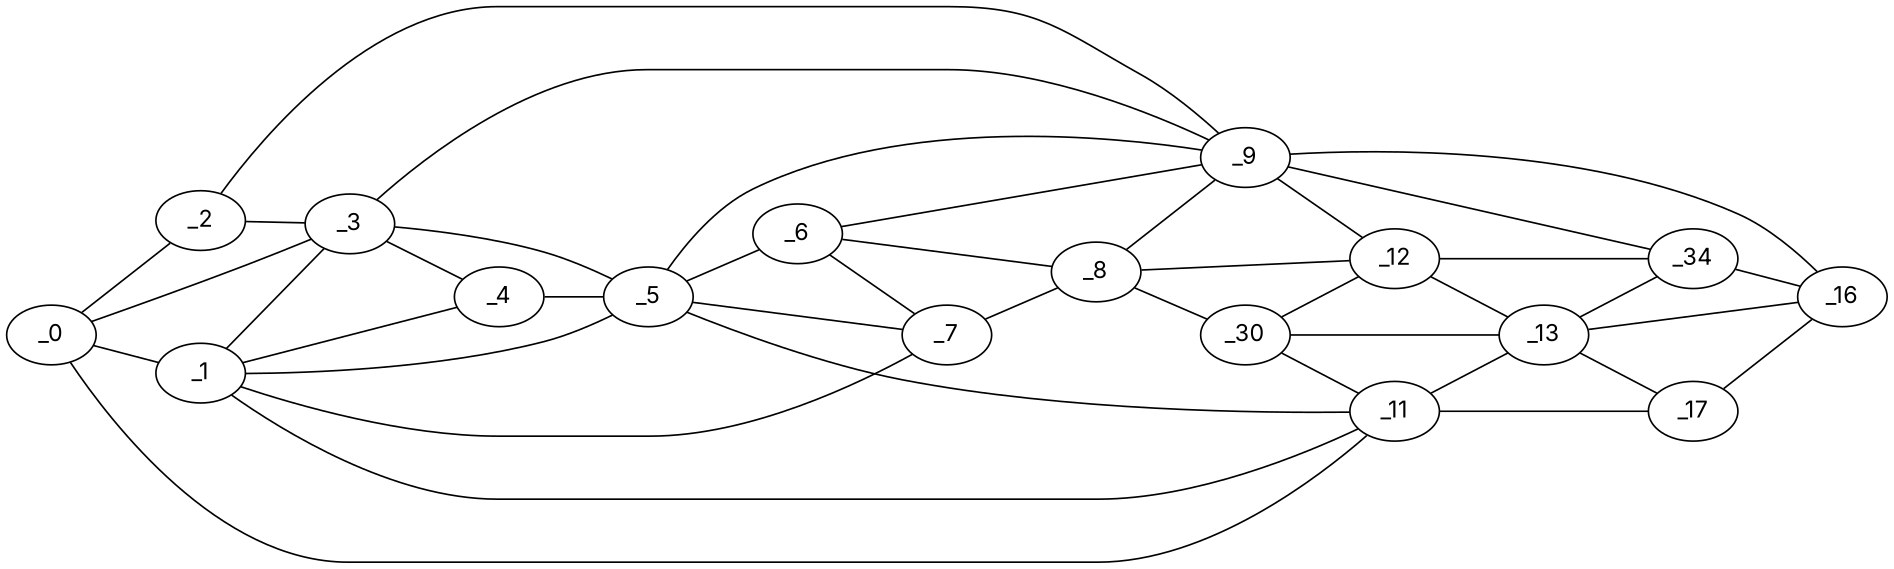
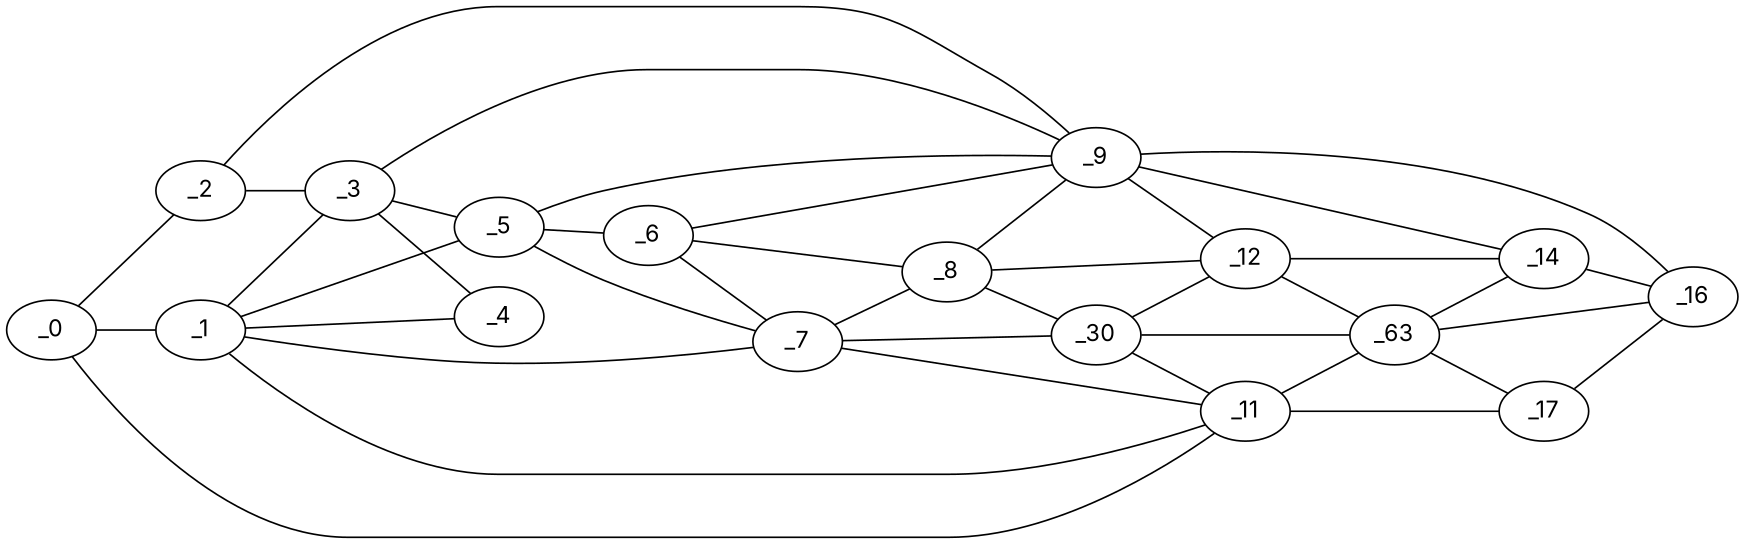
(1693, 259) -> (1544, 259)
(202, 282) -> none
(574, 297) -> none
(1544, 335) -> (1395, 335)
none -> (947, 338)
(1013, 396) -> (1022, 376)
